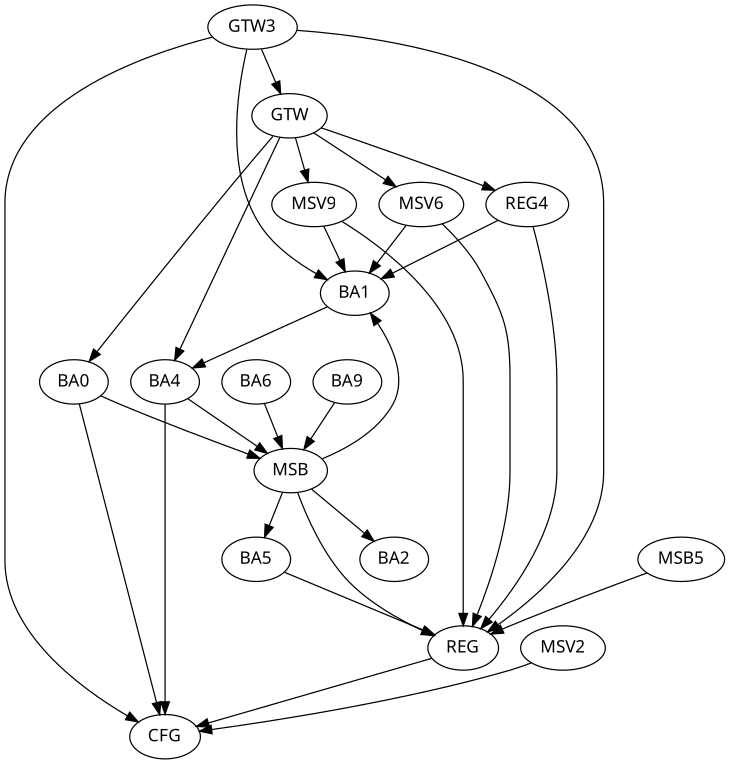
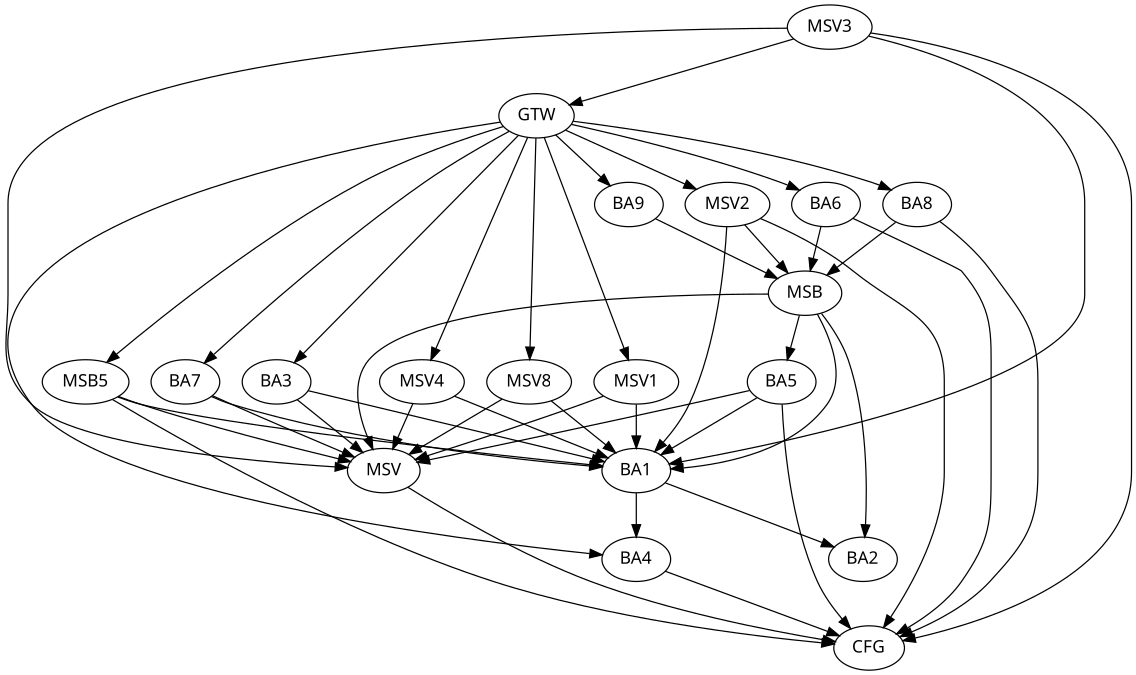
(253, 27) -> (830, 27)
none -> (680, 151)
none -> (578, 156)
none -> (625, 157)
(314, 205) -> (636, 382)
(421, 205) -> (529, 382)
(527, 205) -> (422, 382)
none -> (298, 220)
none -> (711, 340)
(74, 382) -> (917, 205)
none -> (185, 382)
none -> (277, 382)
none -> (991, 401)
(223, 423) -> (762, 244)
none -> (714, 423)
none -> (258, 425)
none -> (744, 513)
none -> (797, 517)
none -> (452, 567)
(463, 648) -> (384, 471)
